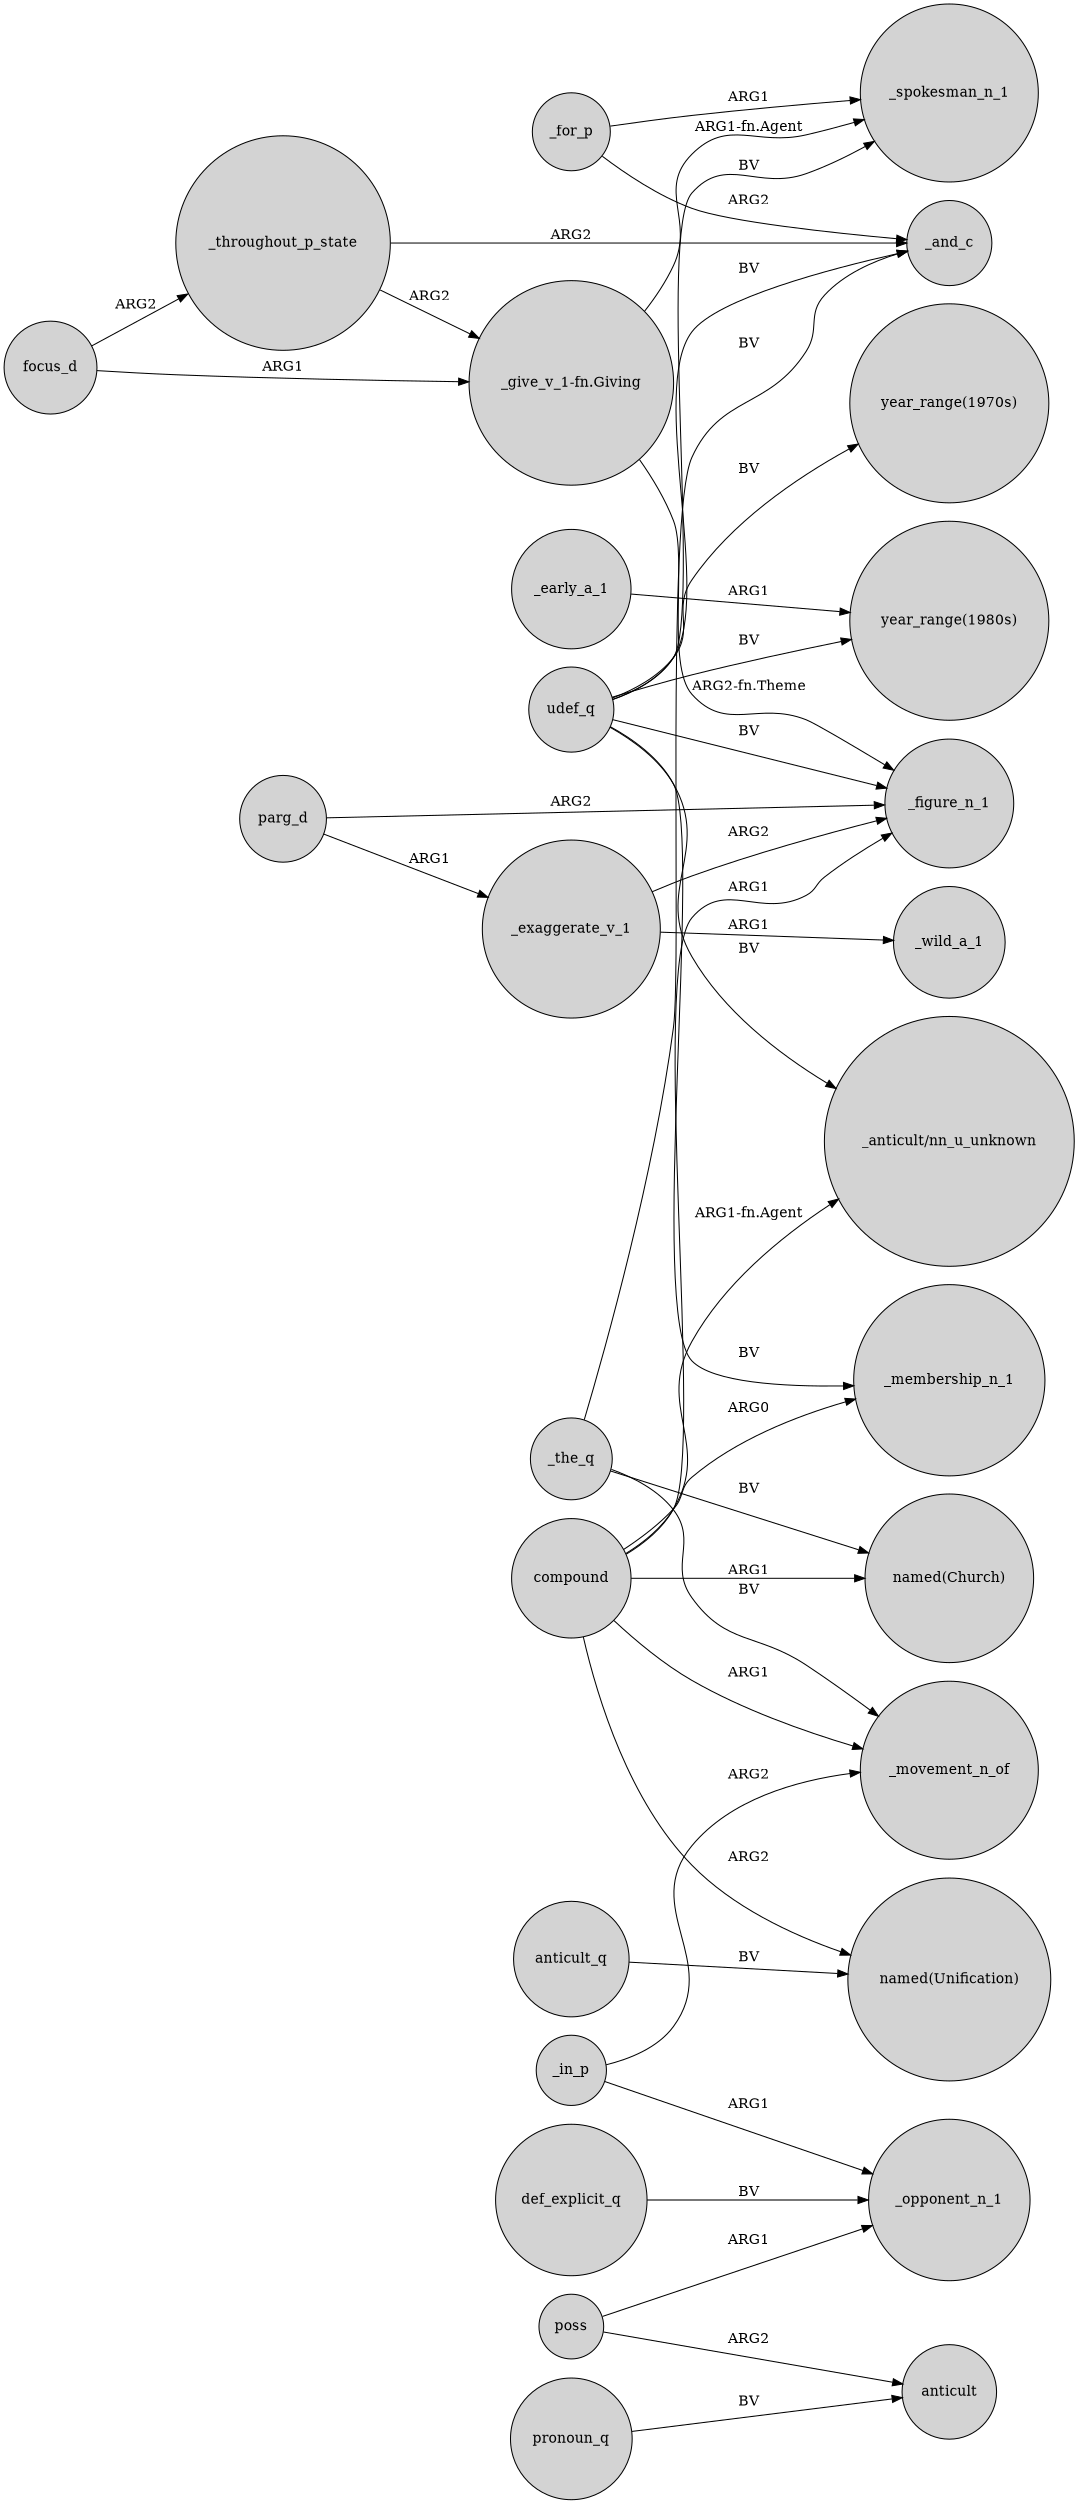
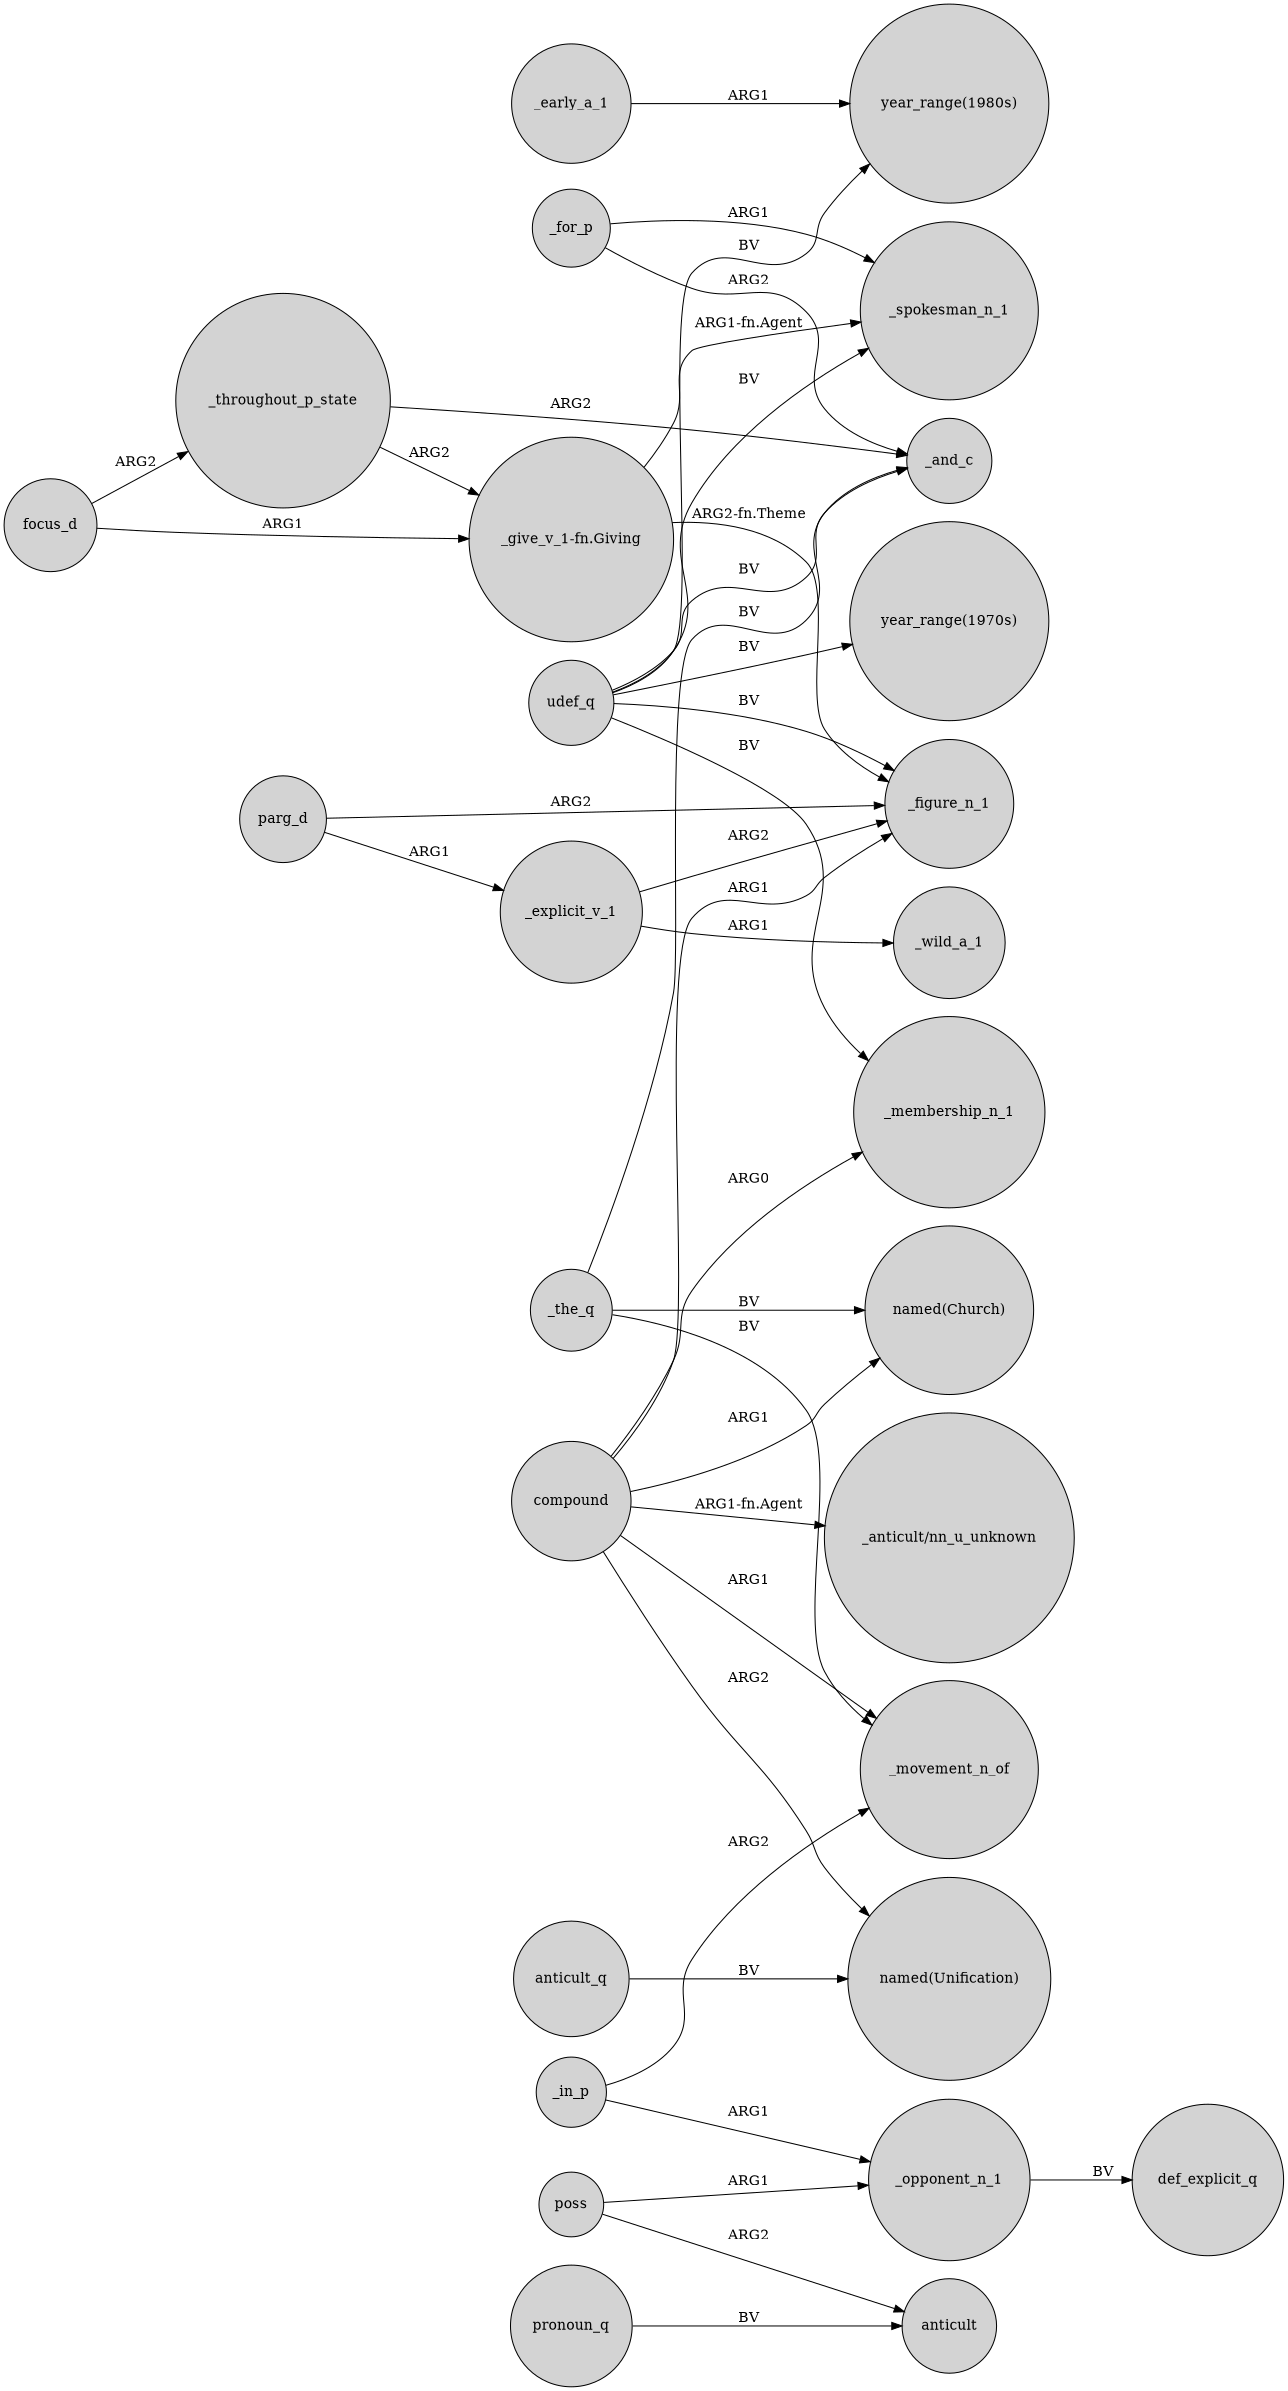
(571, 929) -> (571, 912)
(690, 952) -> none
(752, 2200) -> (1076, 2180)
